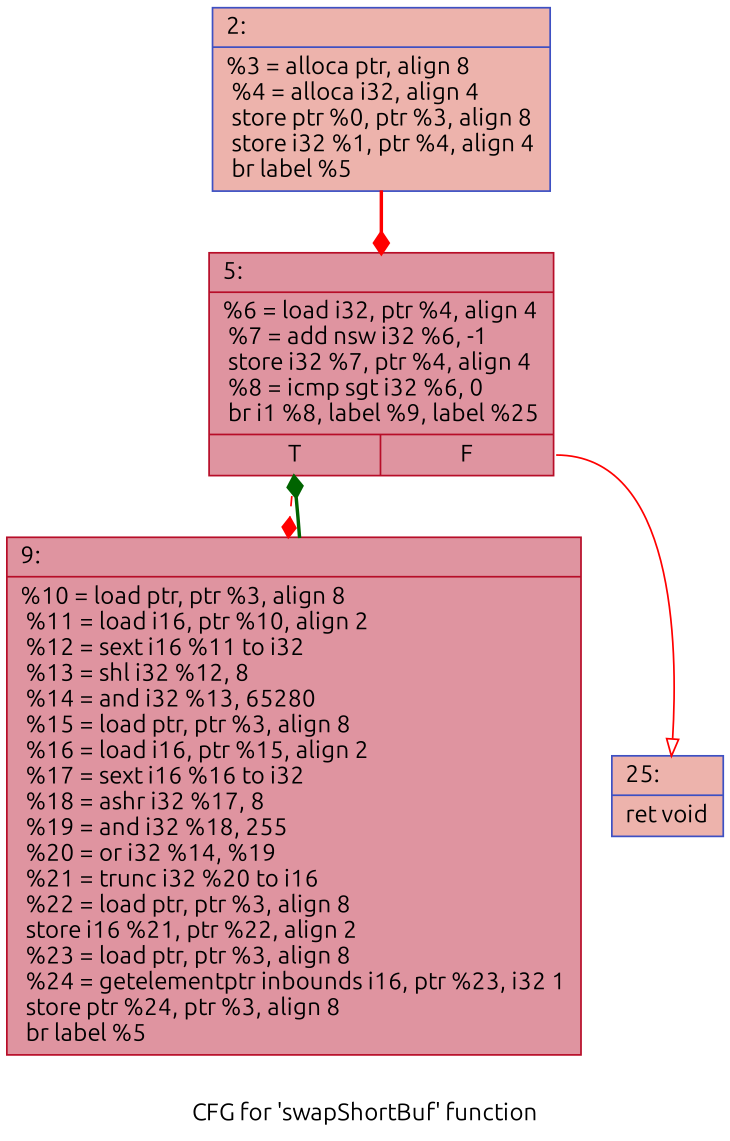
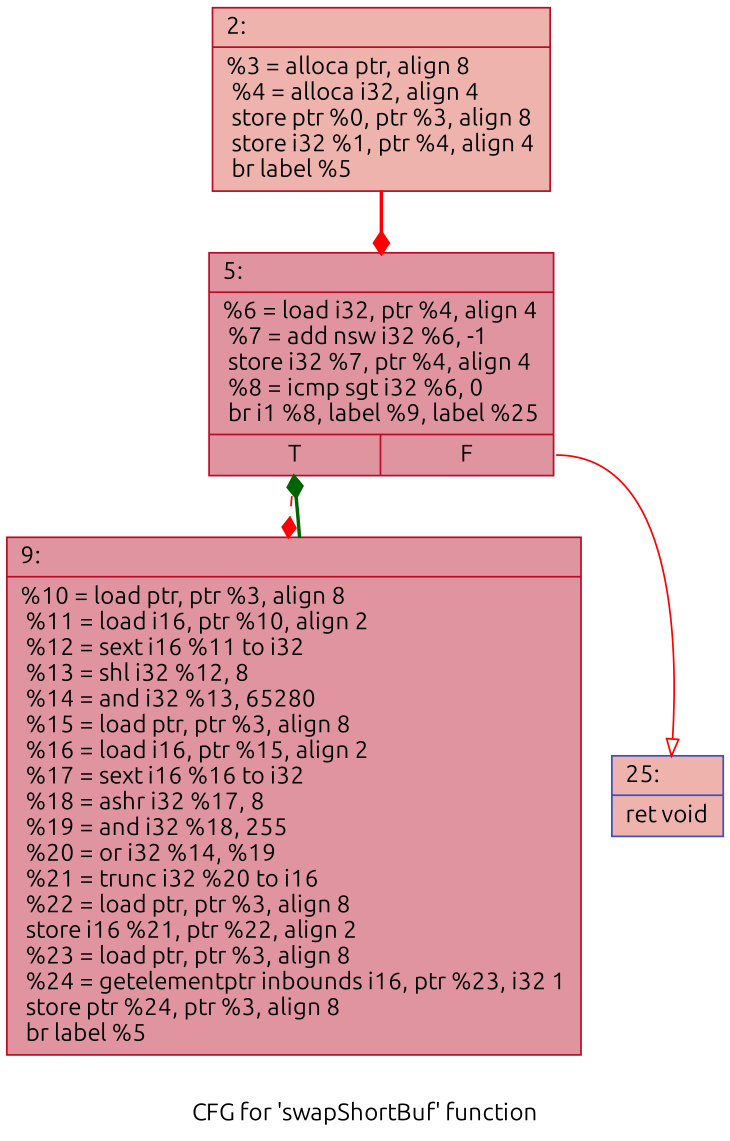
(381, 99) -> (381, 99)
